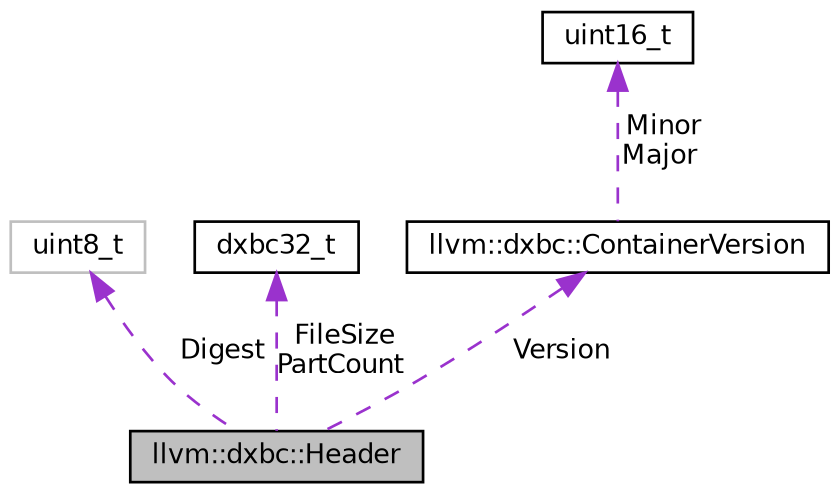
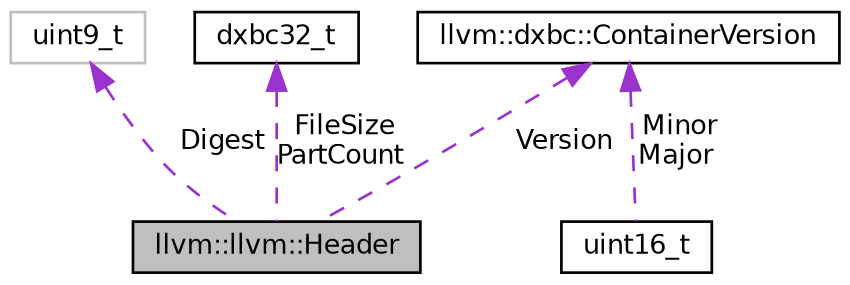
(618, 156) -> (633, 156)
(78, 247) -> (78, 38)
(277, 457) -> (277, 247)
